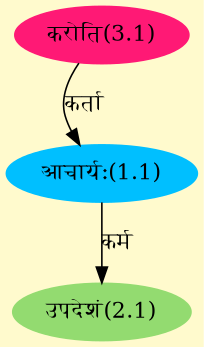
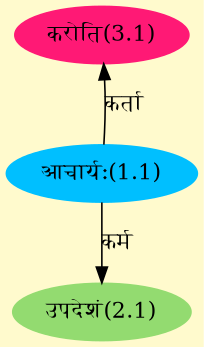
(64, 96) -> (105, 112)
